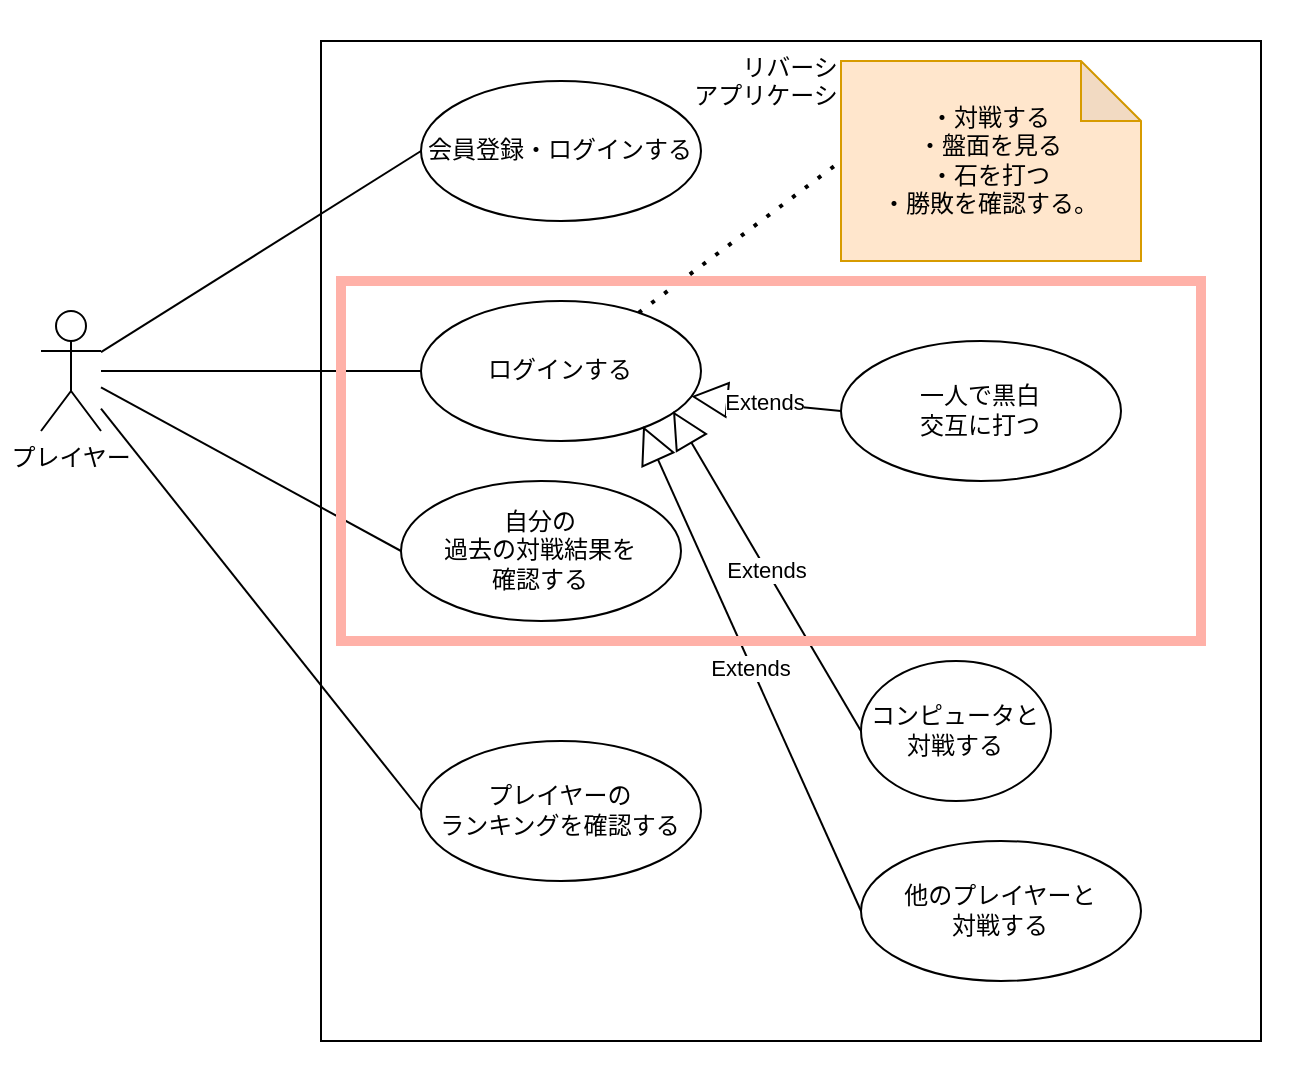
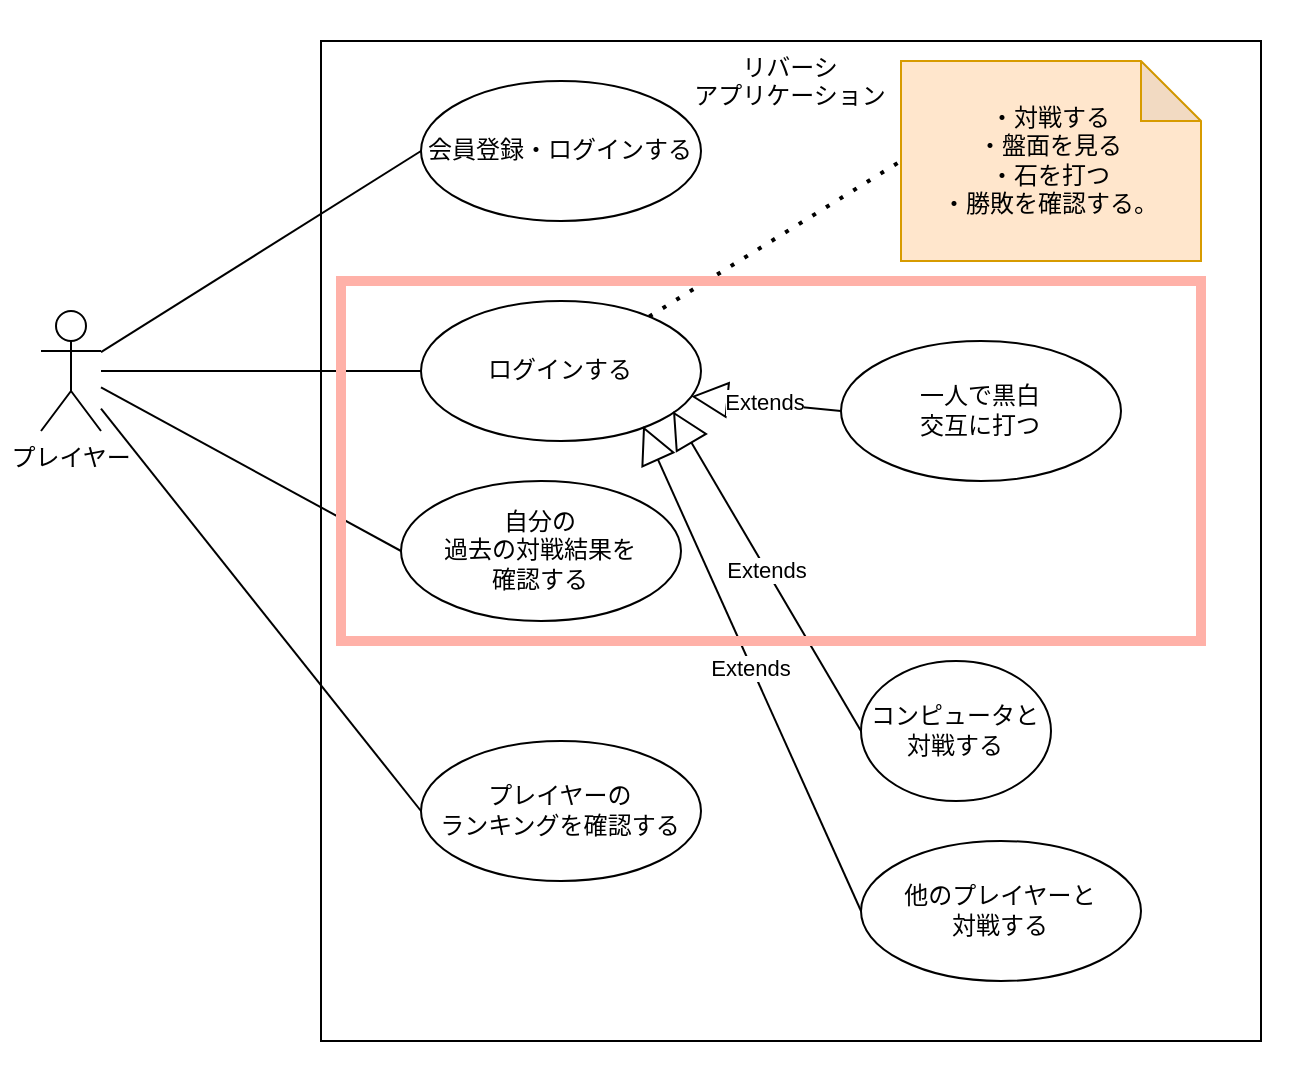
(991, 161) -> (1051, 161)
